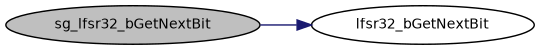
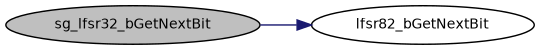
(423, 25) -> (423, 25)
